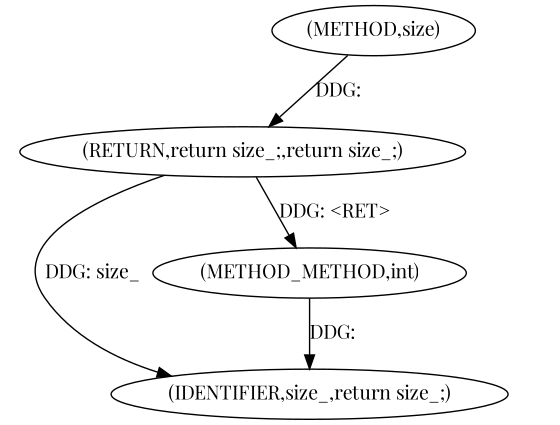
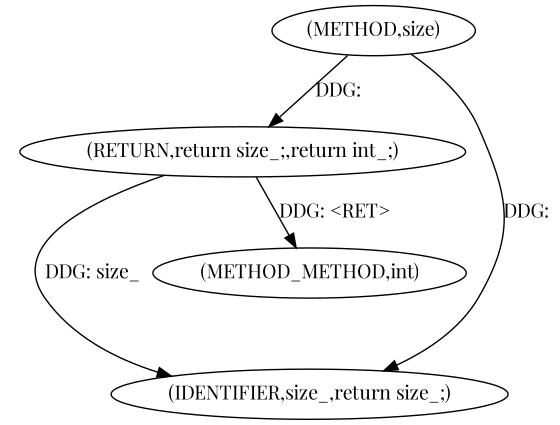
(243, 152) -> (243, 152)
(310, 327) -> (504, 216)
